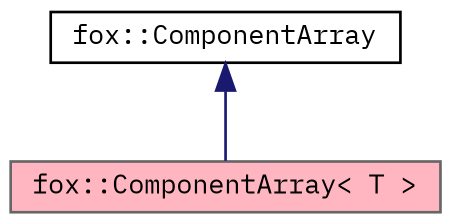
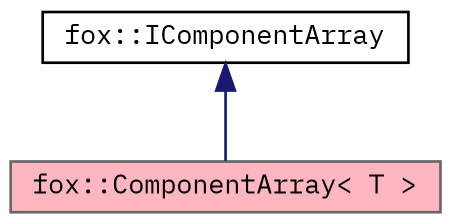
(226, 37) -> (226, 37)
